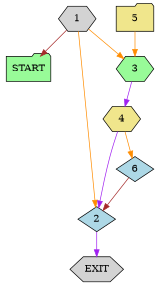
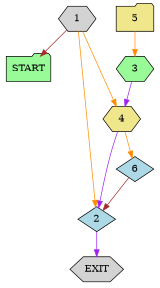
(104, 42) -> (98, 66)
